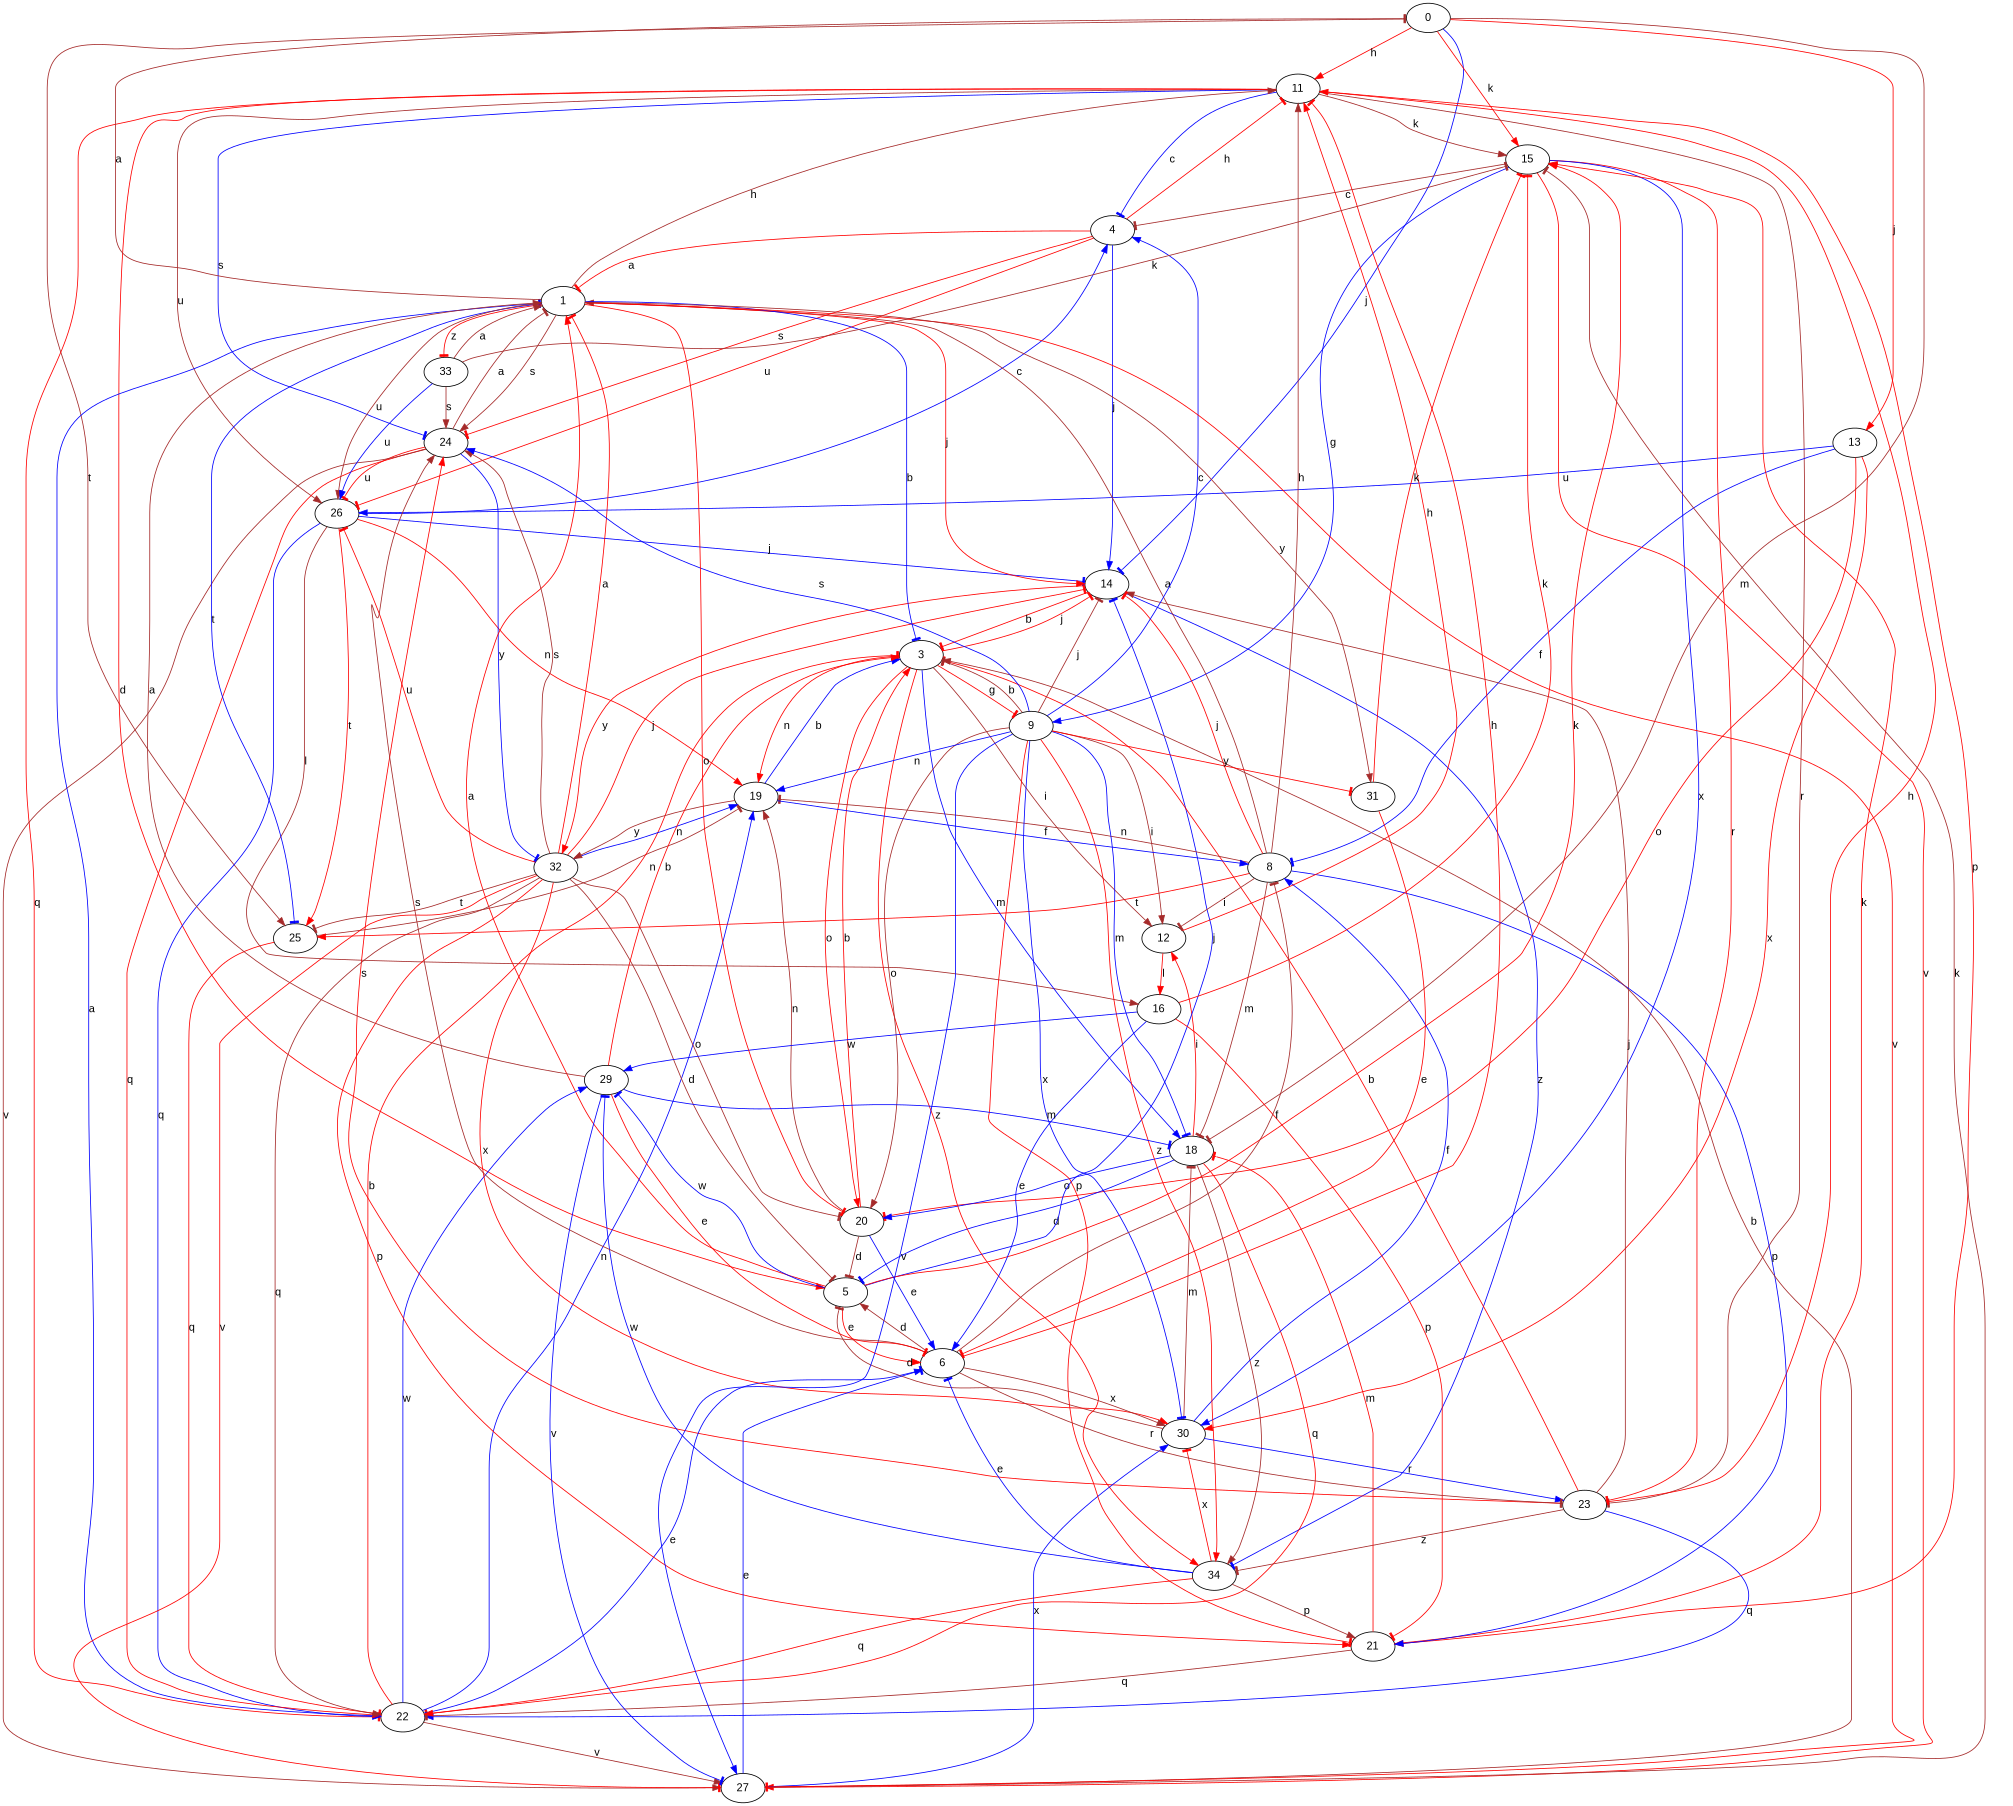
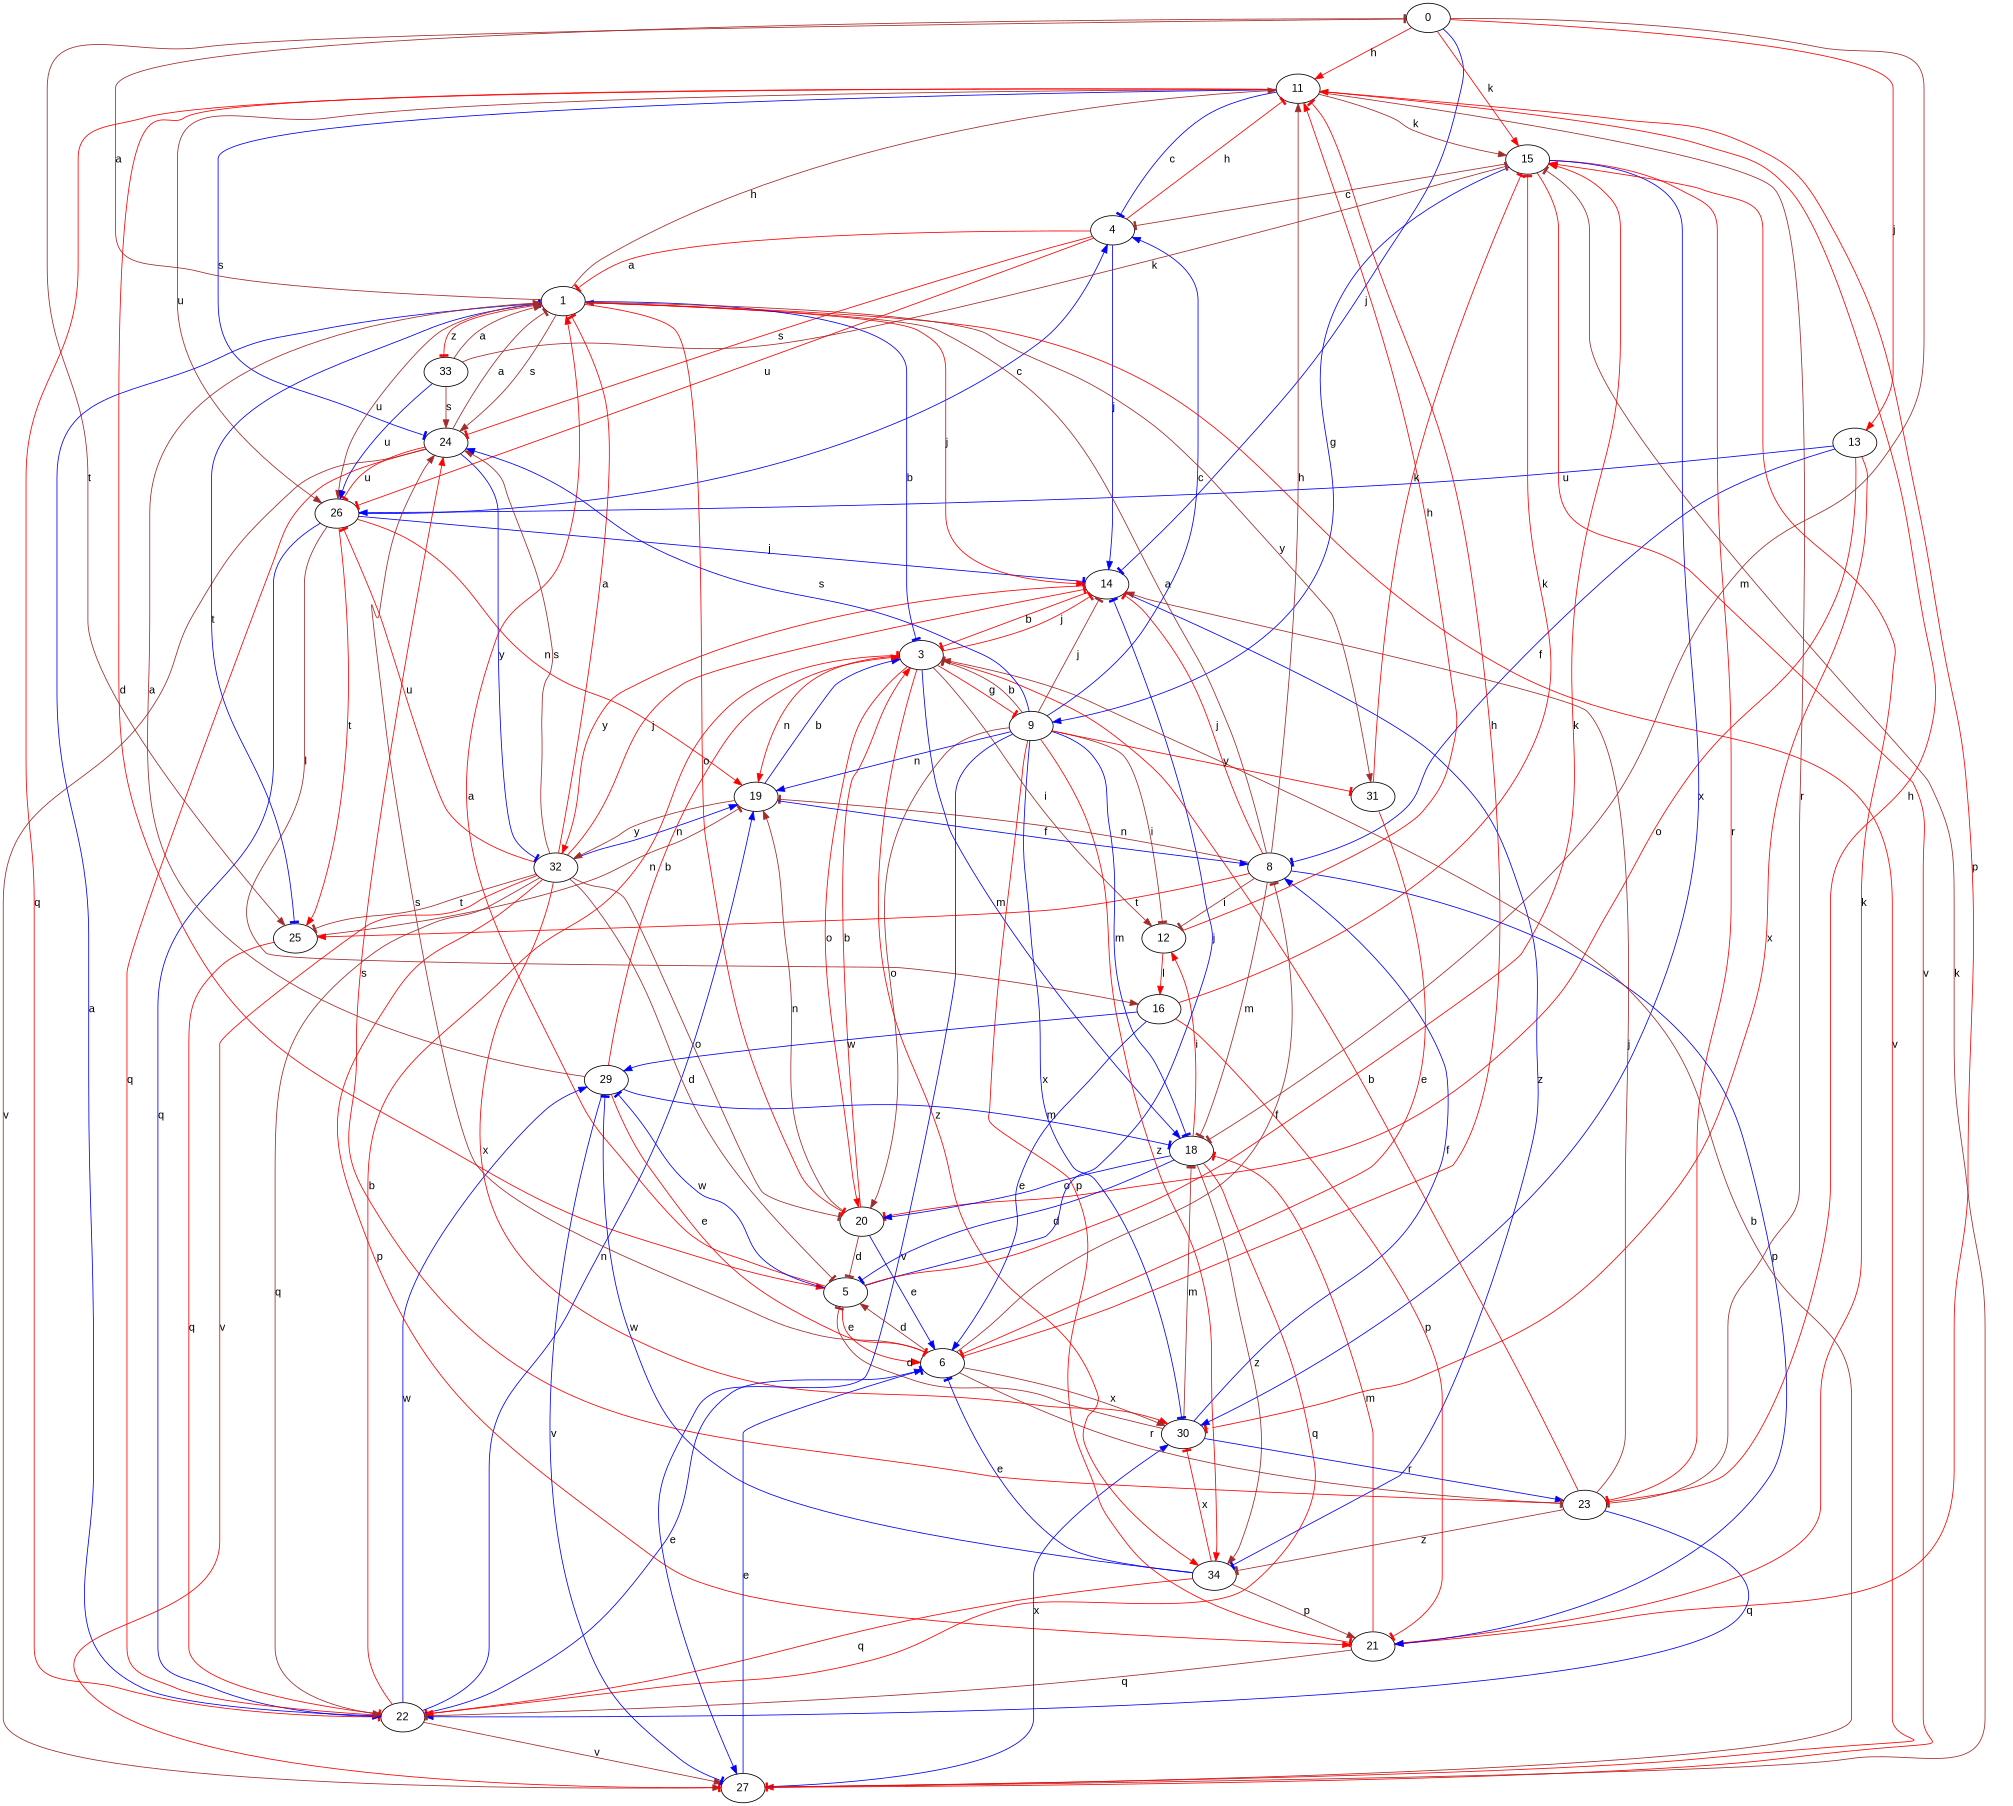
(1142, 798) -> (1142, 798)
(1729, 1087) -> (1729, 1087)
